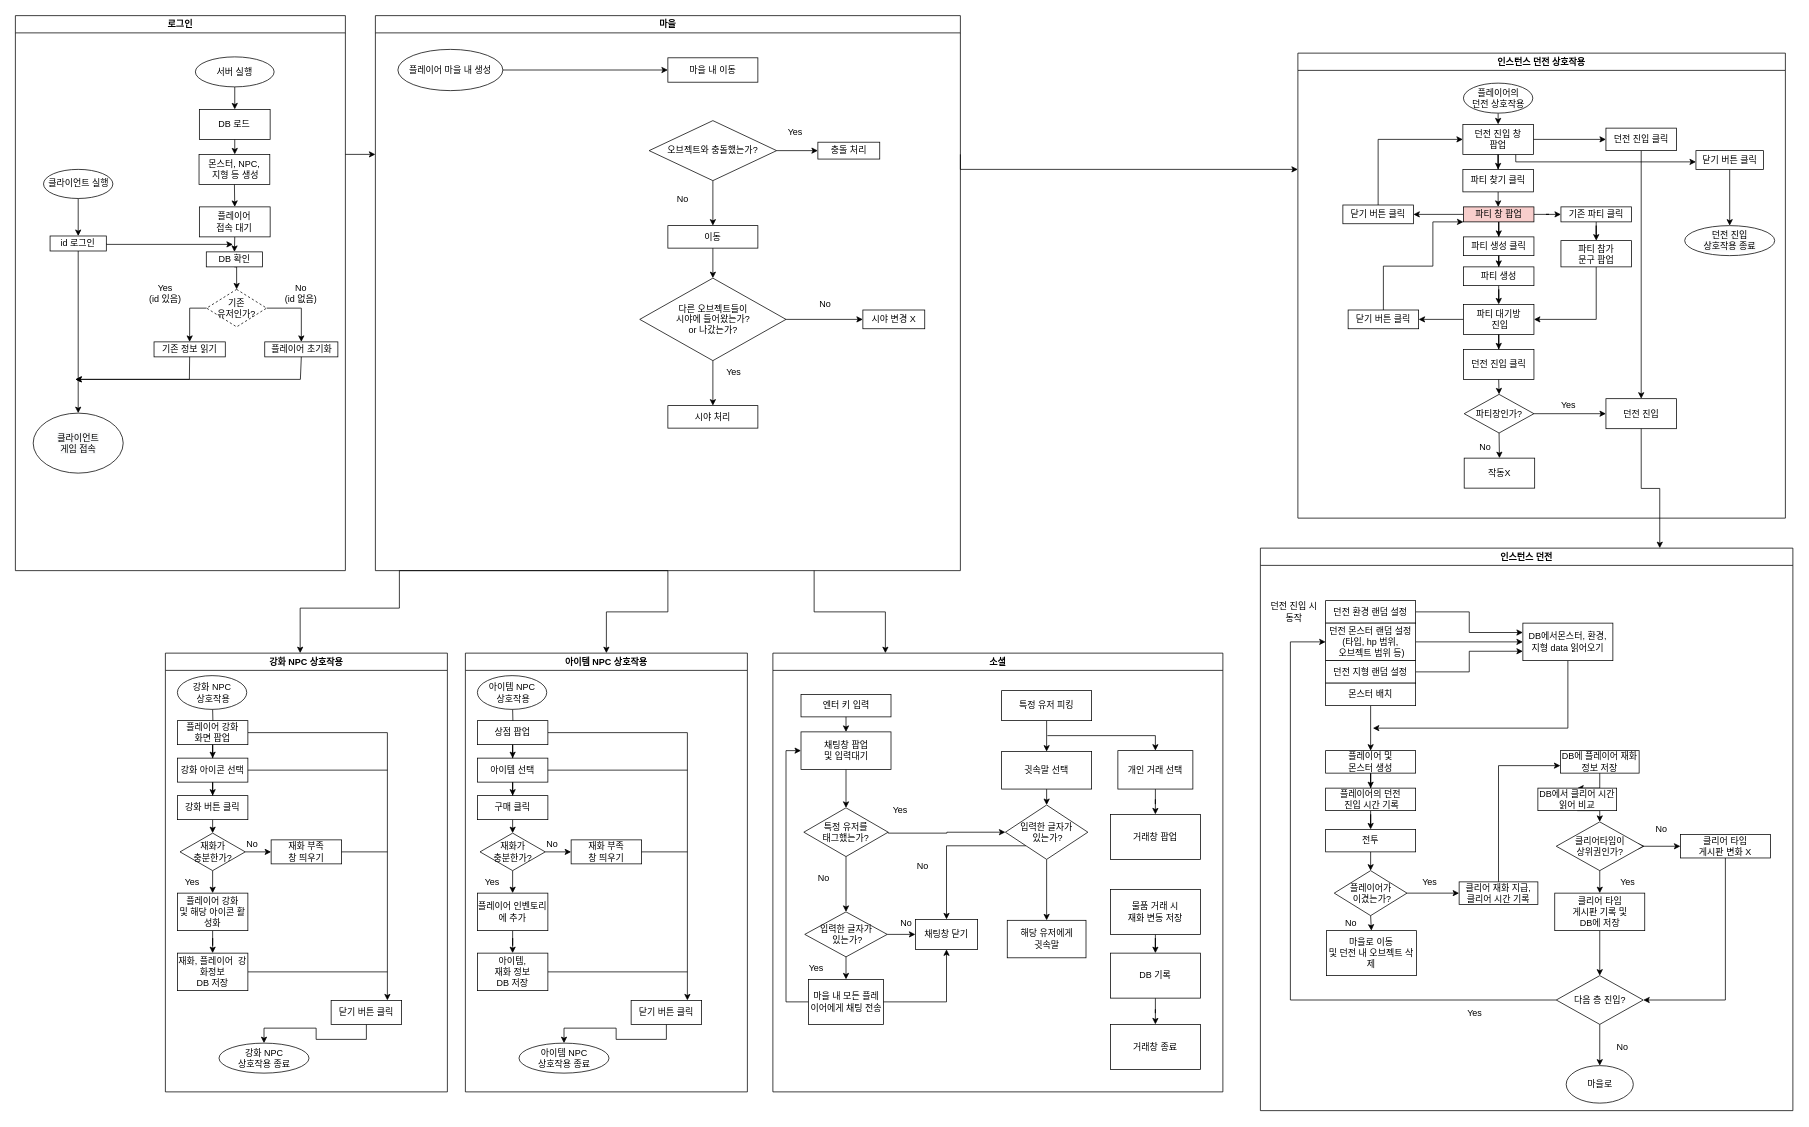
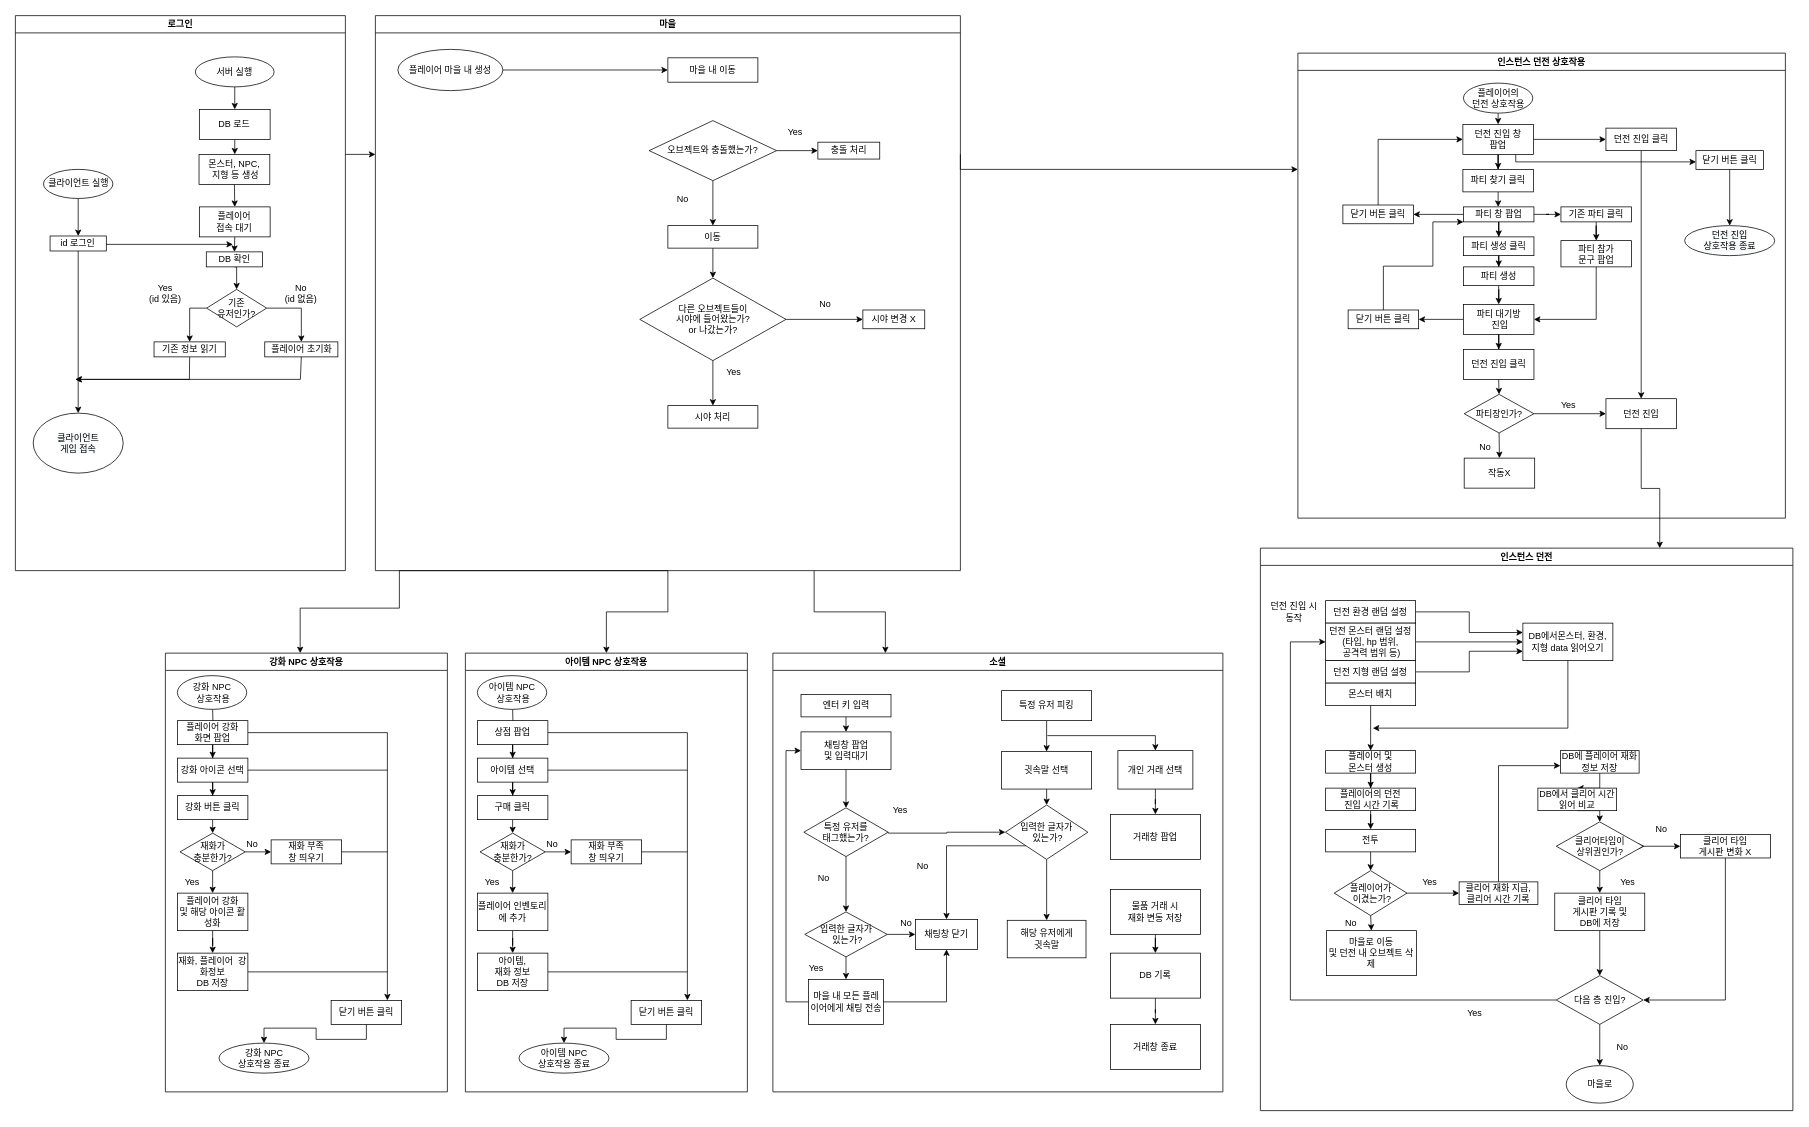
(1499, 214) -> (1499, 214)
(237, 308) -> (237, 308)
(1371, 642) -> (1371, 642)
